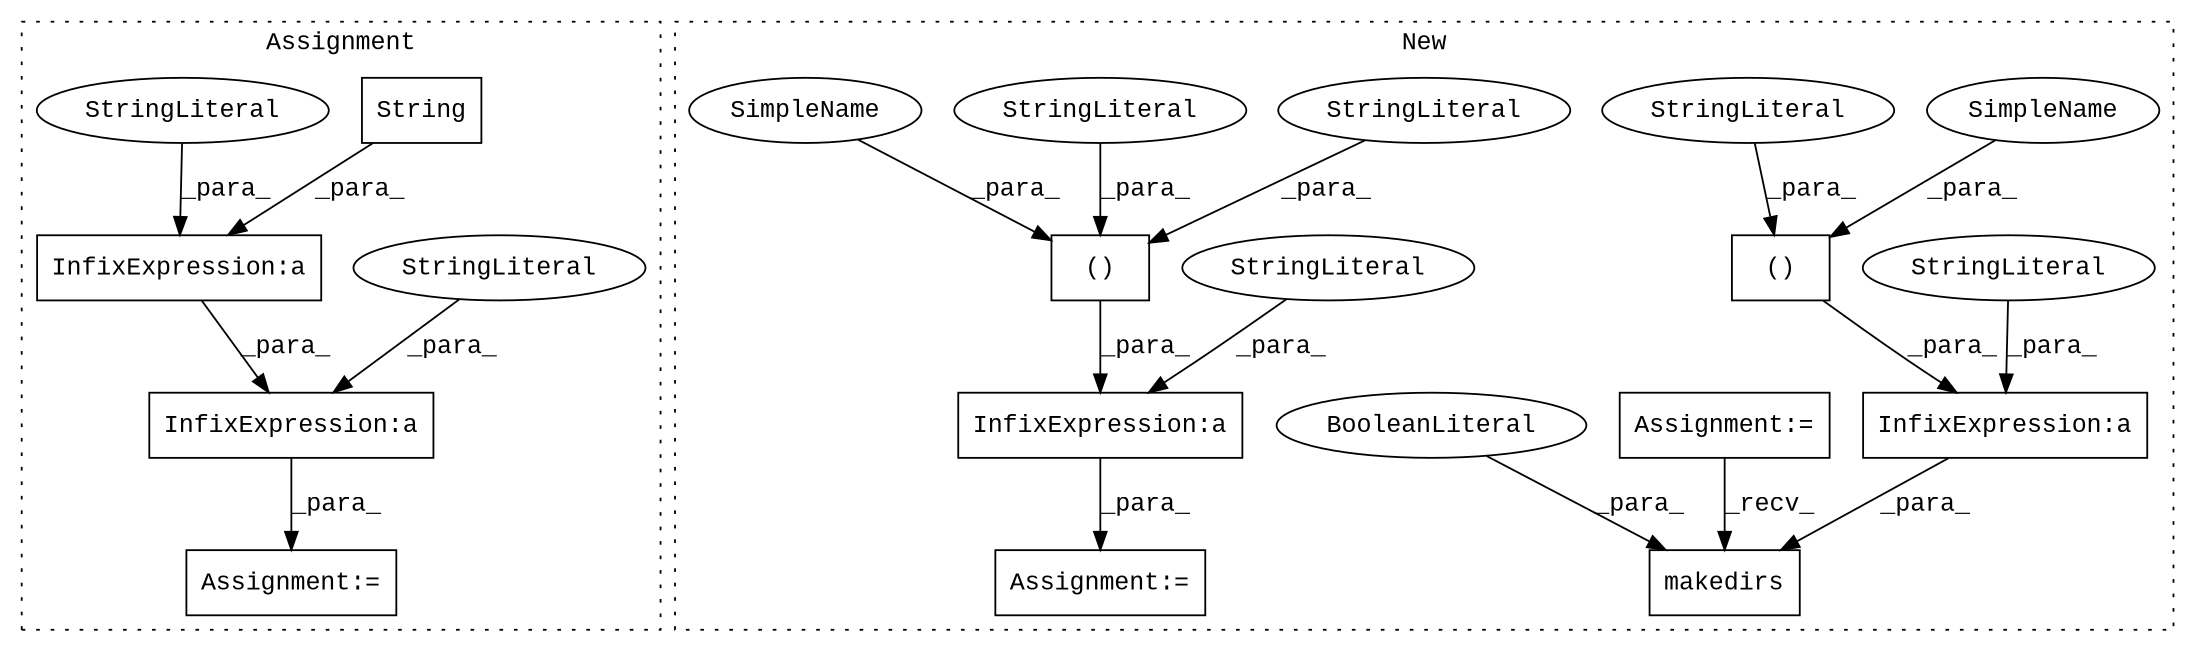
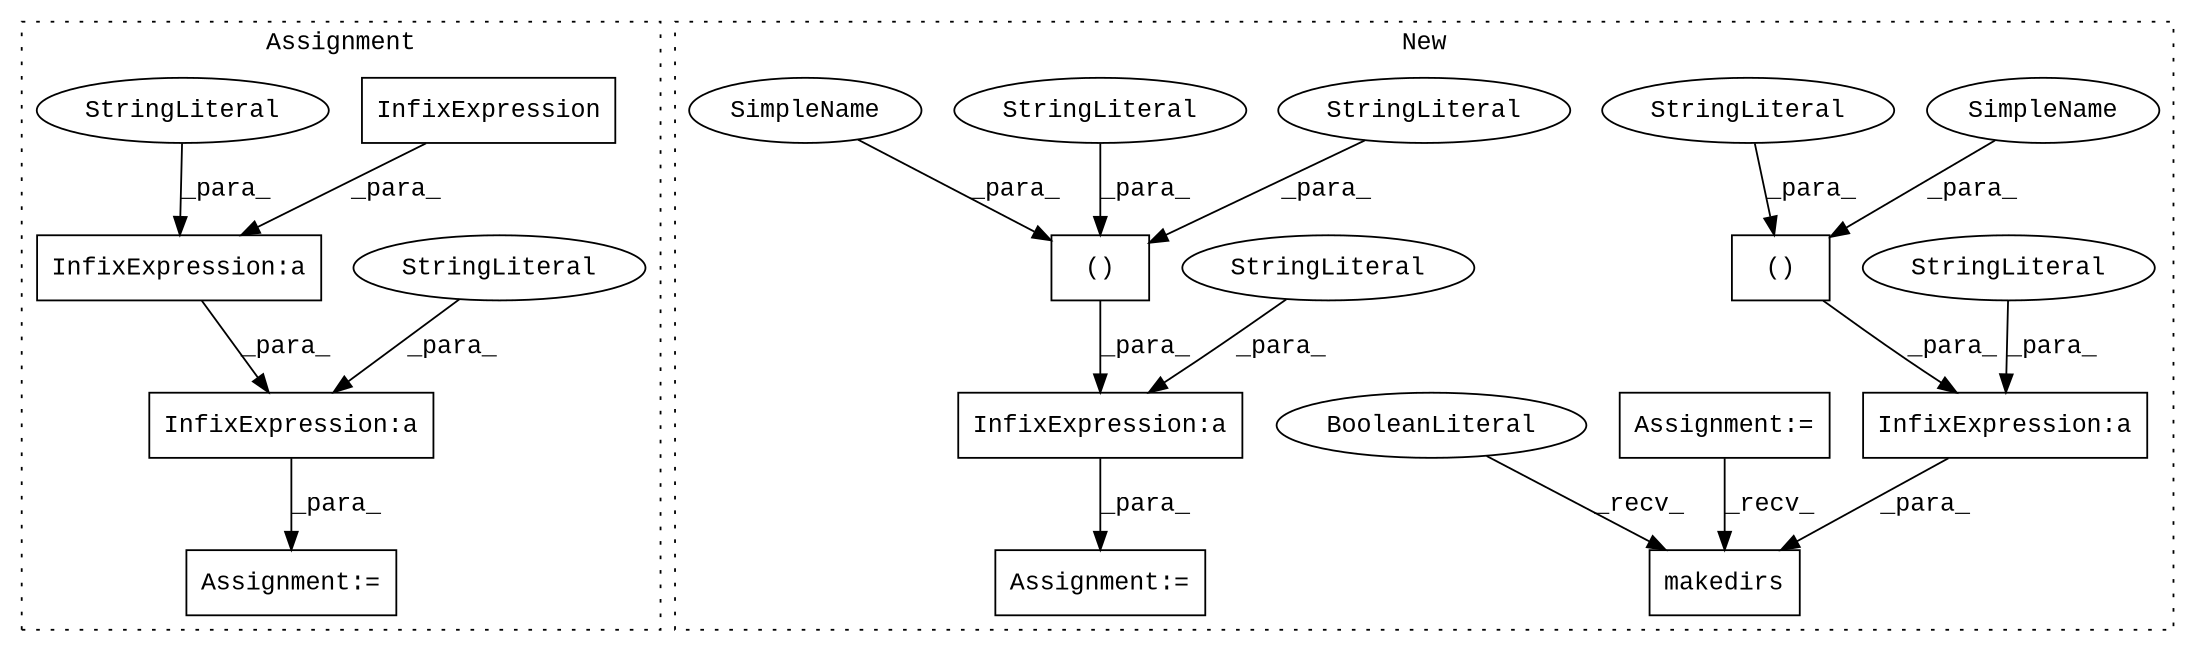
(422, 110) -> (489, 110)
(1640, 504) -> (1640, 504)
